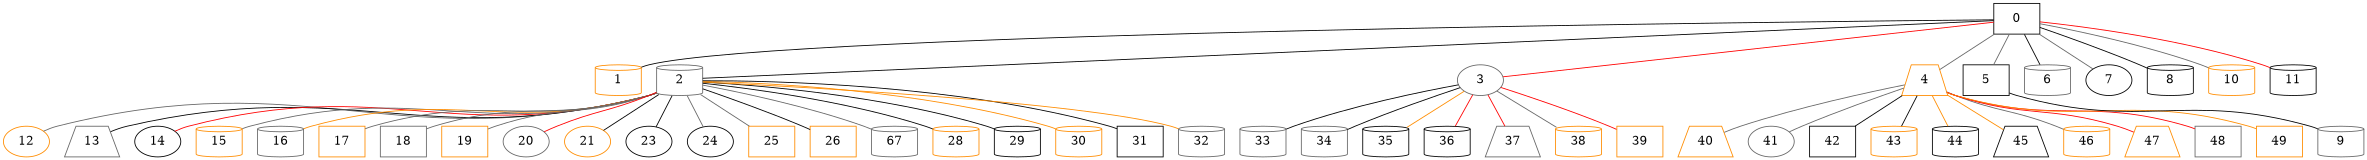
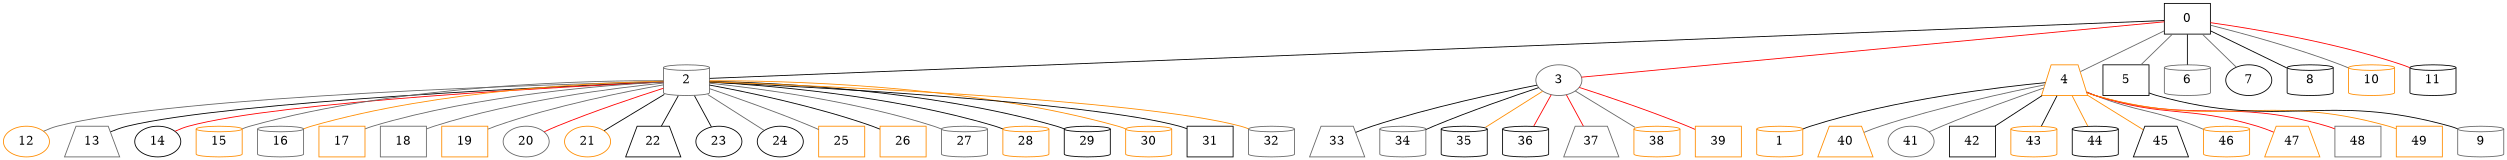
(1317, 30) -> (1923, 99)
none -> (653, 142)
(895, 142) -> (964, 142)
(1263, 142) -> (1337, 142)
